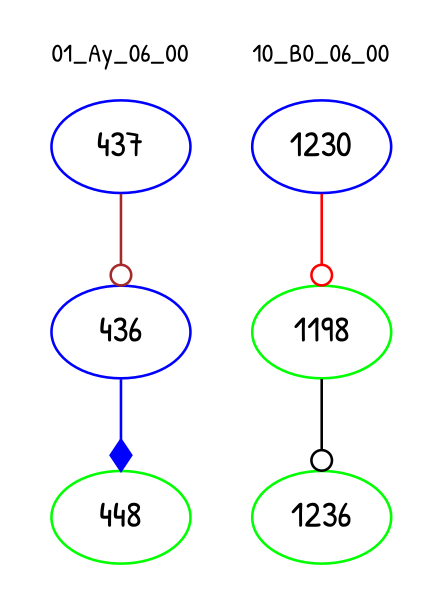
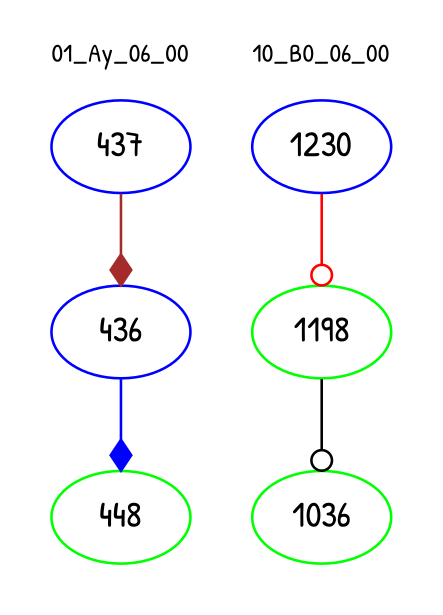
(121, 229) -> (121, 224)
(322, 517) -> (322, 517)
